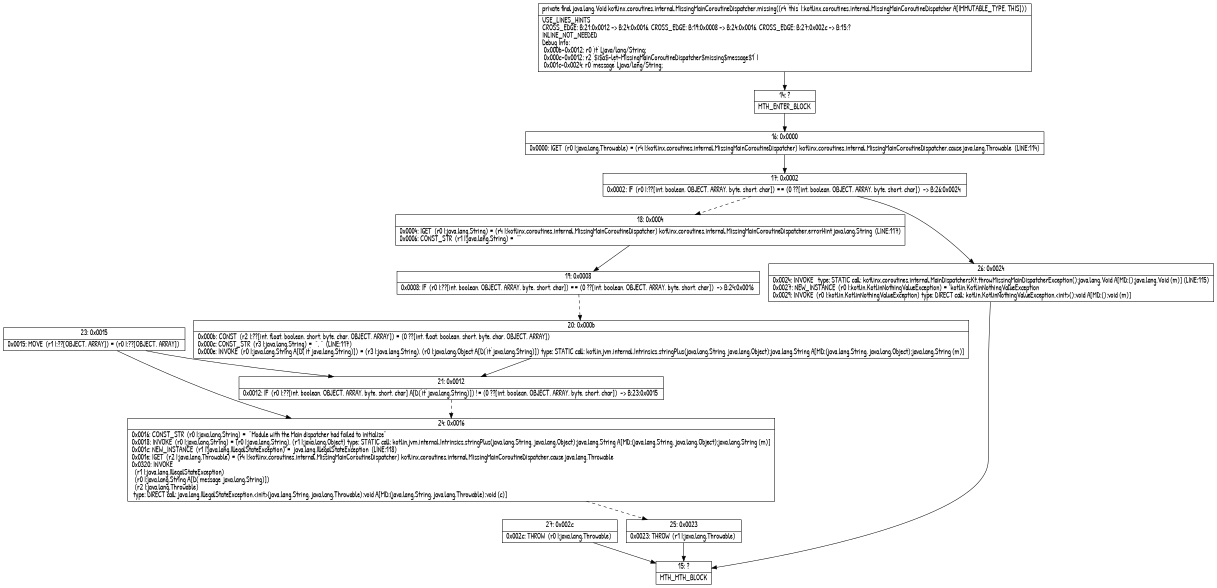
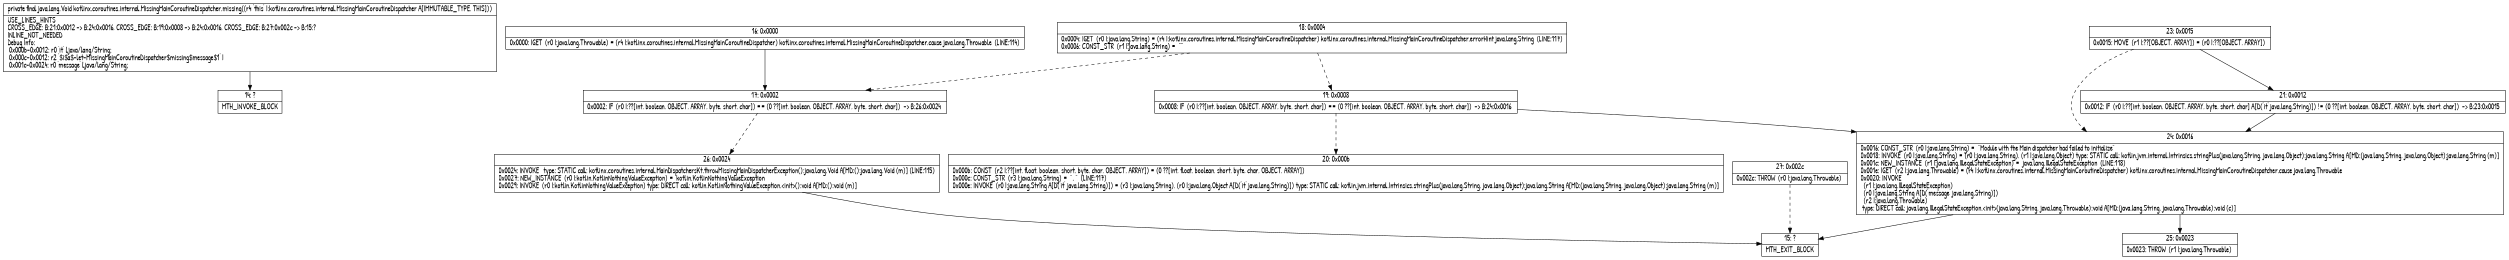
(785, 107) -> (250, 107)
none -> (1684, 119)
(785, 120) -> none
(726, 205) -> (1030, 72)
(919, 219) -> (745, 132)
(614, 257) -> (1324, 69)
(508, 367) -> none
(200, 387) -> (2085, 78)
(451, 406) -> (2263, 121)
(154, 465) -> (1882, 179)
(614, 510) -> (2180, 221)
(684, 549) -> (1888, 227)
(622, 552) -> (1790, 206)
(684, 578) -> (1790, 250)
